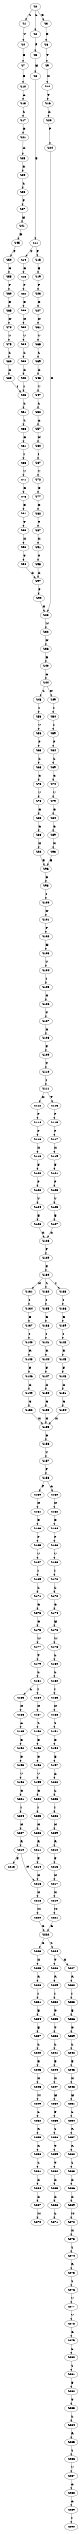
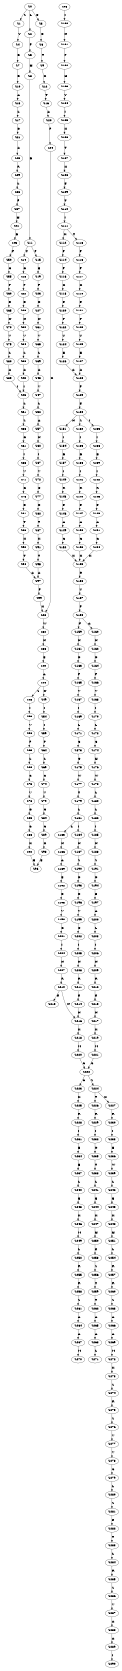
(46, 876) -> none
(72, 2028) -> (113, 1165)
